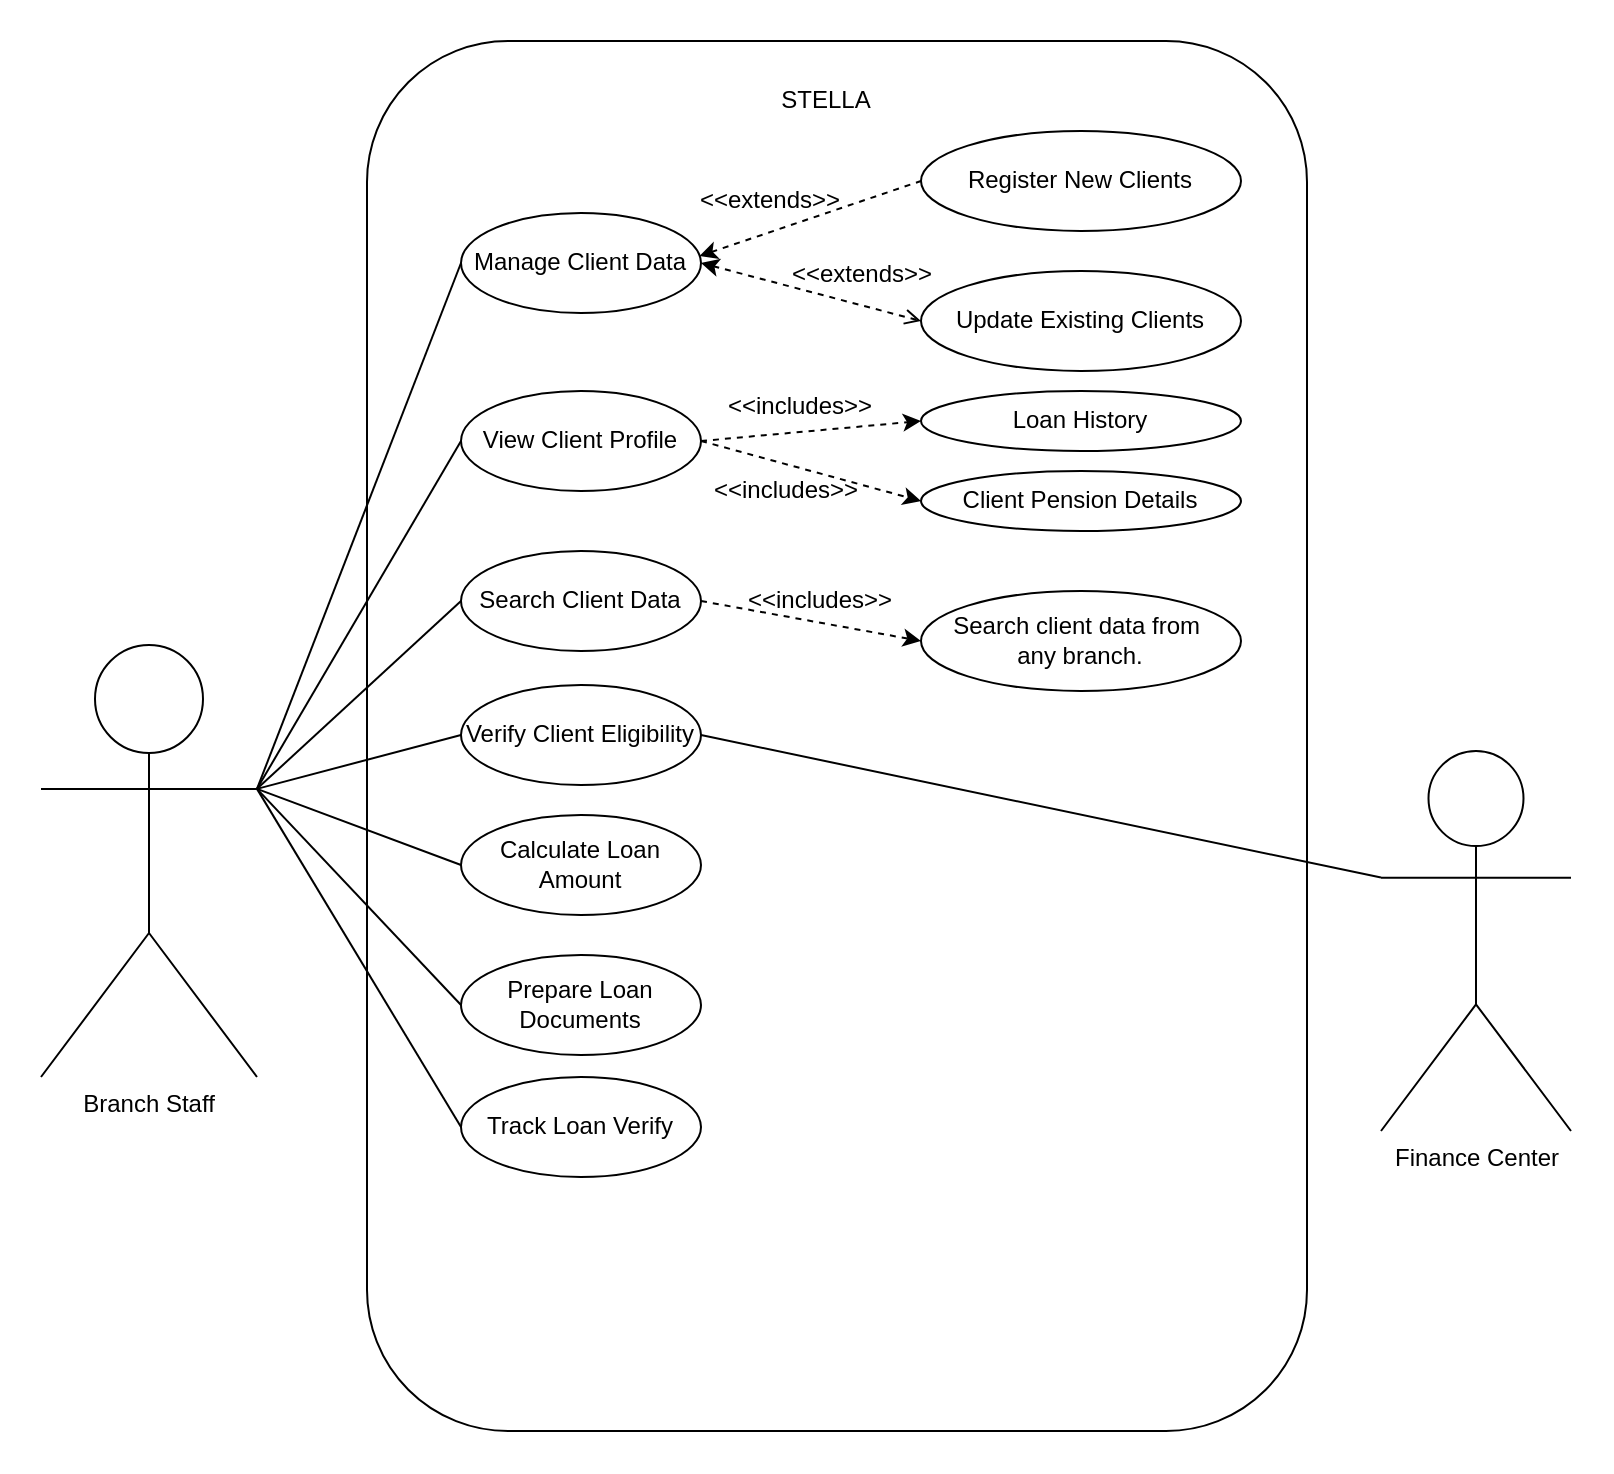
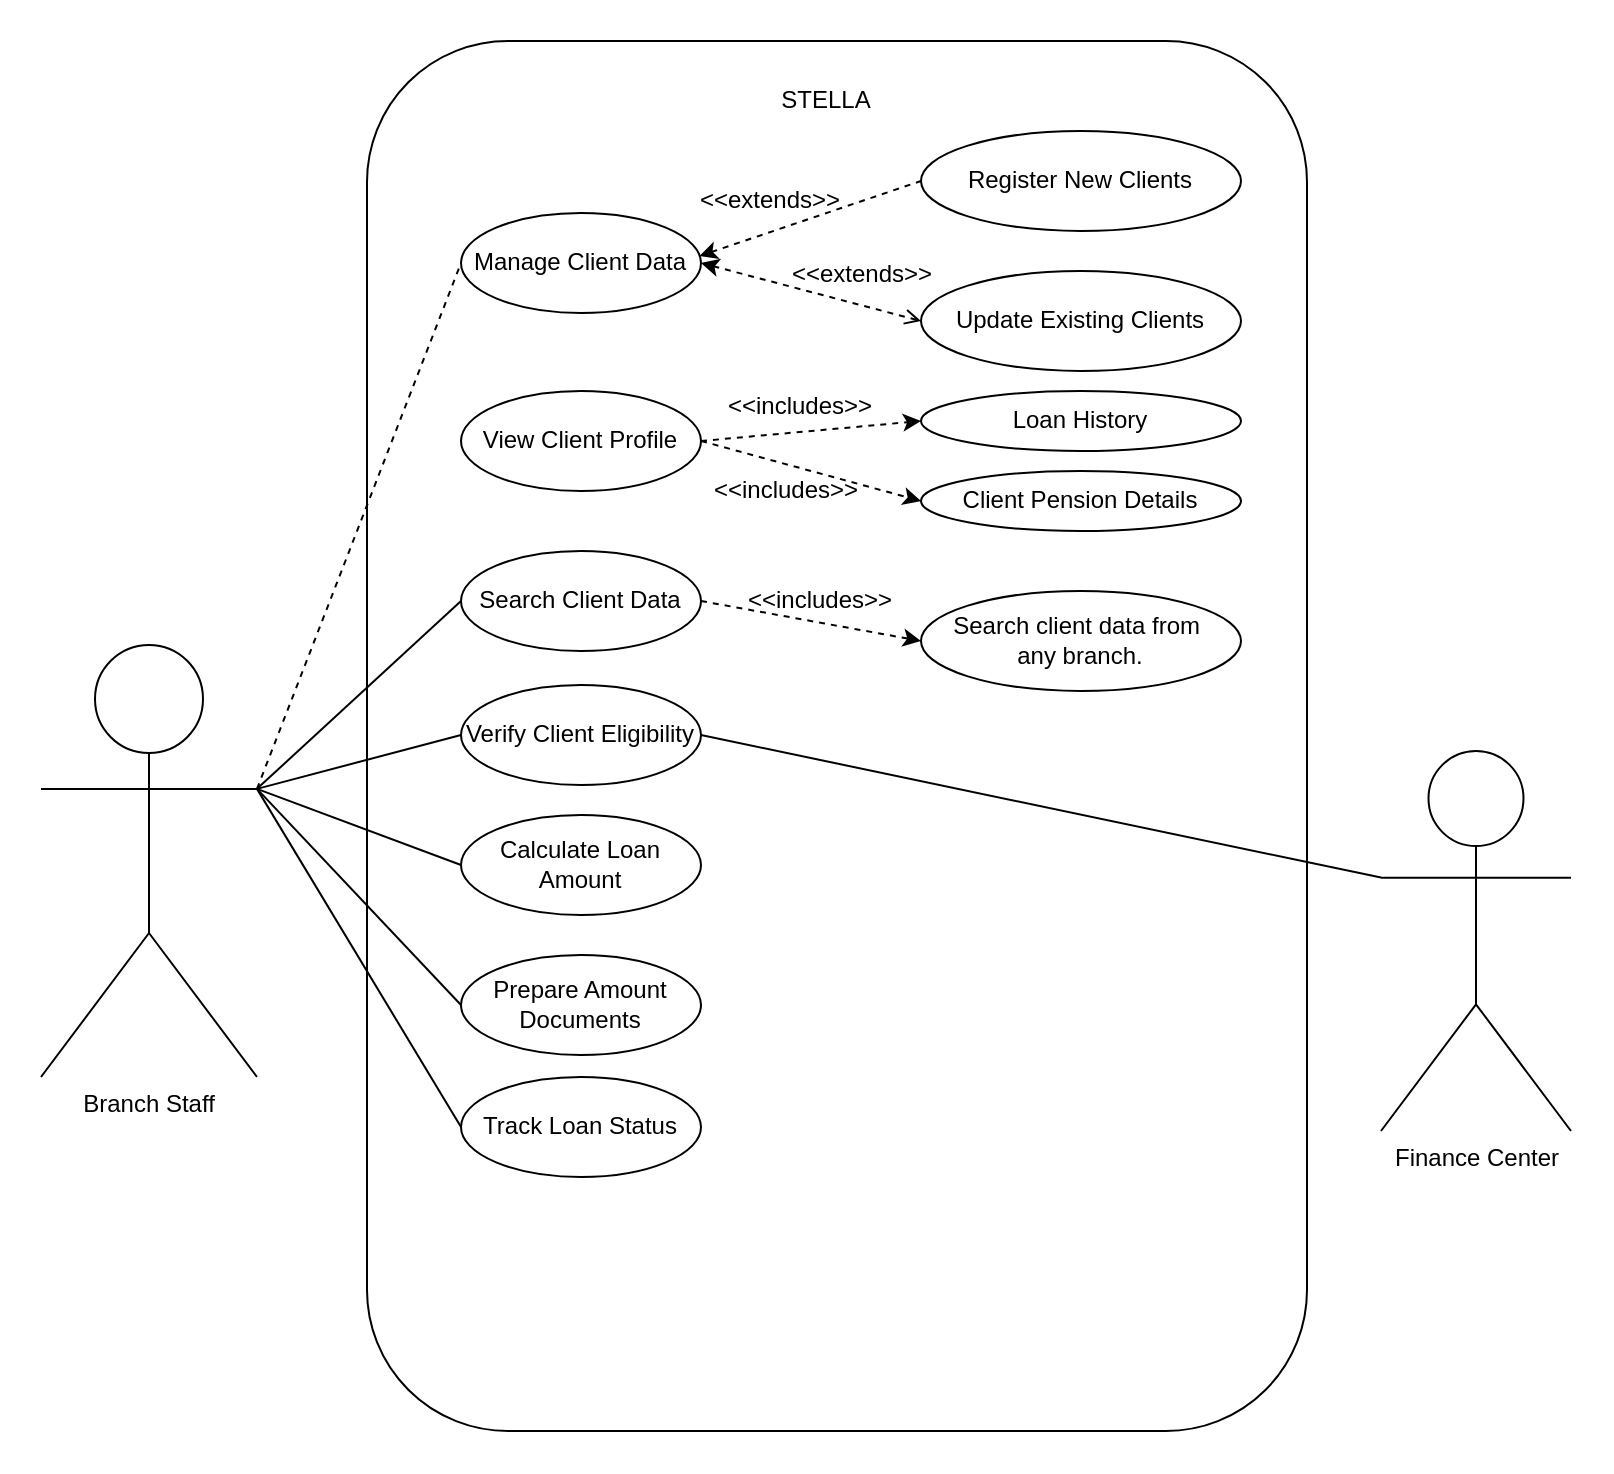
(363, 516) -> (363, 516)
(362, 609) -> none
(581, 1005) -> (581, 1005)
(581, 1127) -> (581, 1127)
